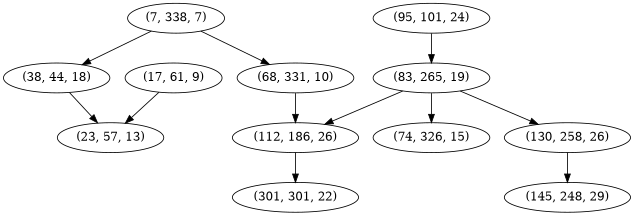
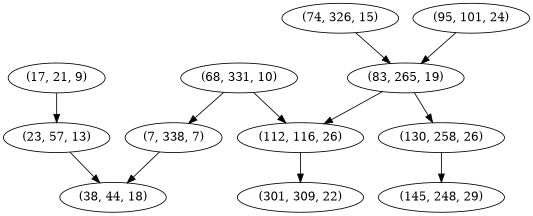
(231, 46) -> (209, 105)
(174, 78) -> (57, 78)
(431, 104) -> (370, 45)
(81, 105) -> (82, 164)
(295, 138) -> (300, 138)
(295, 197) -> (300, 197)
